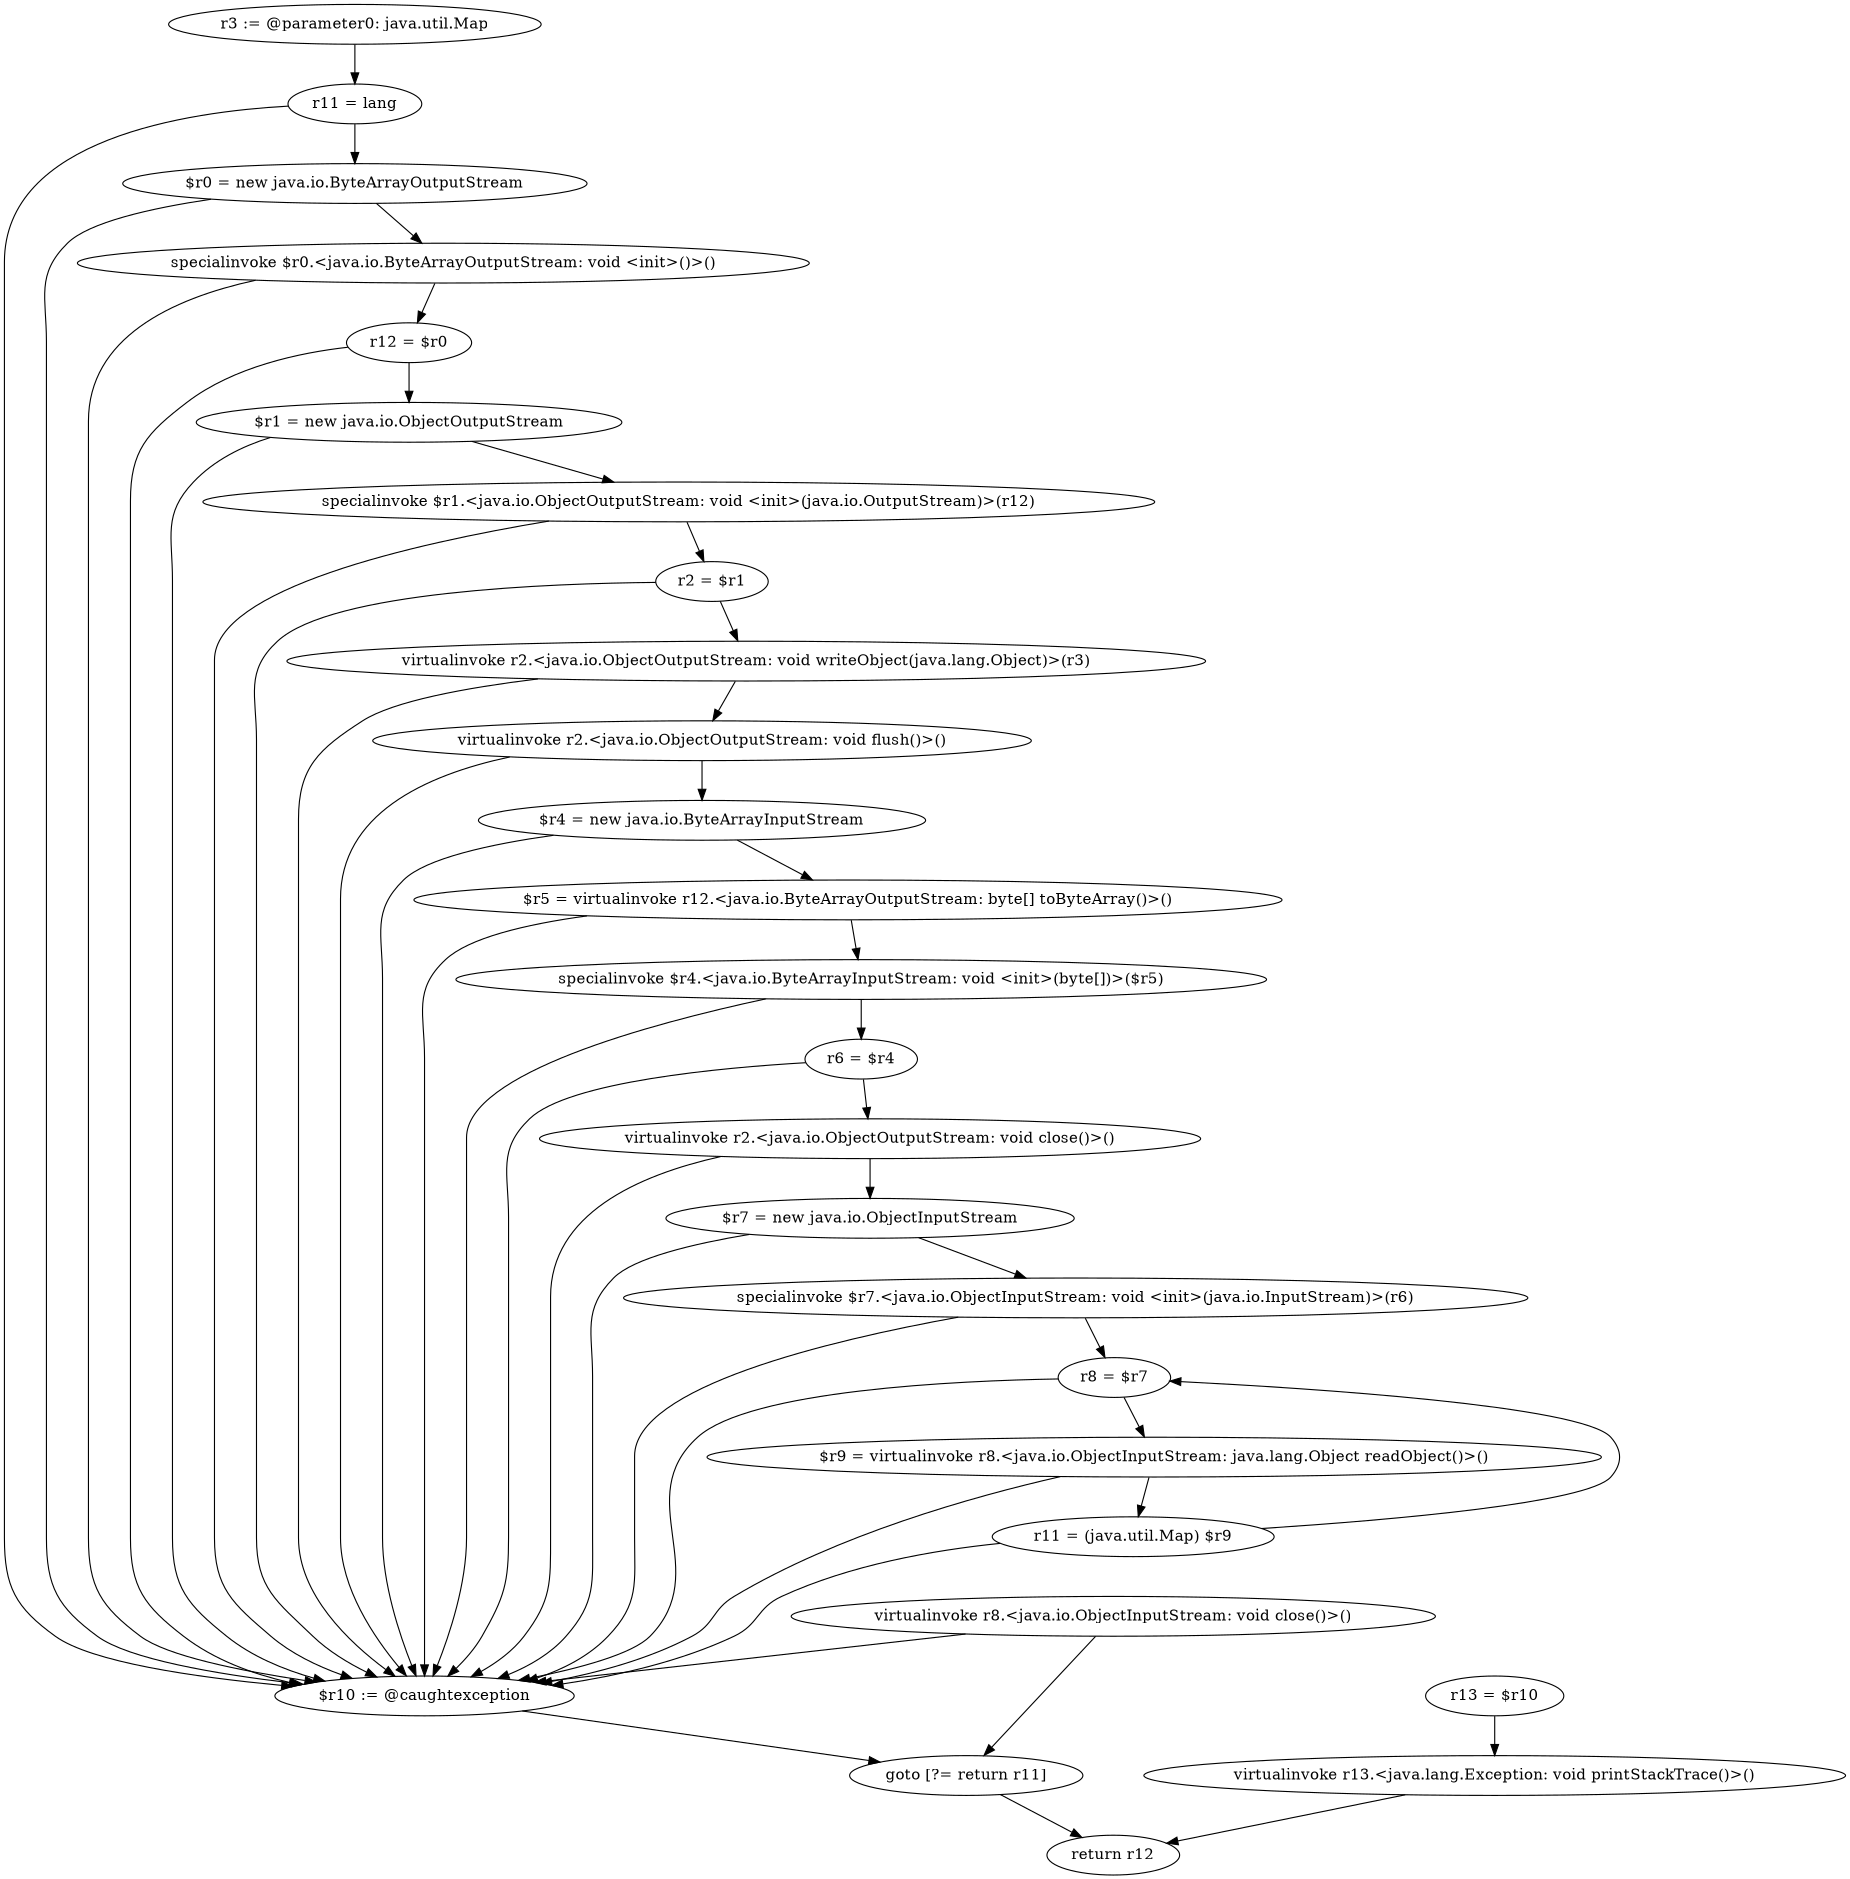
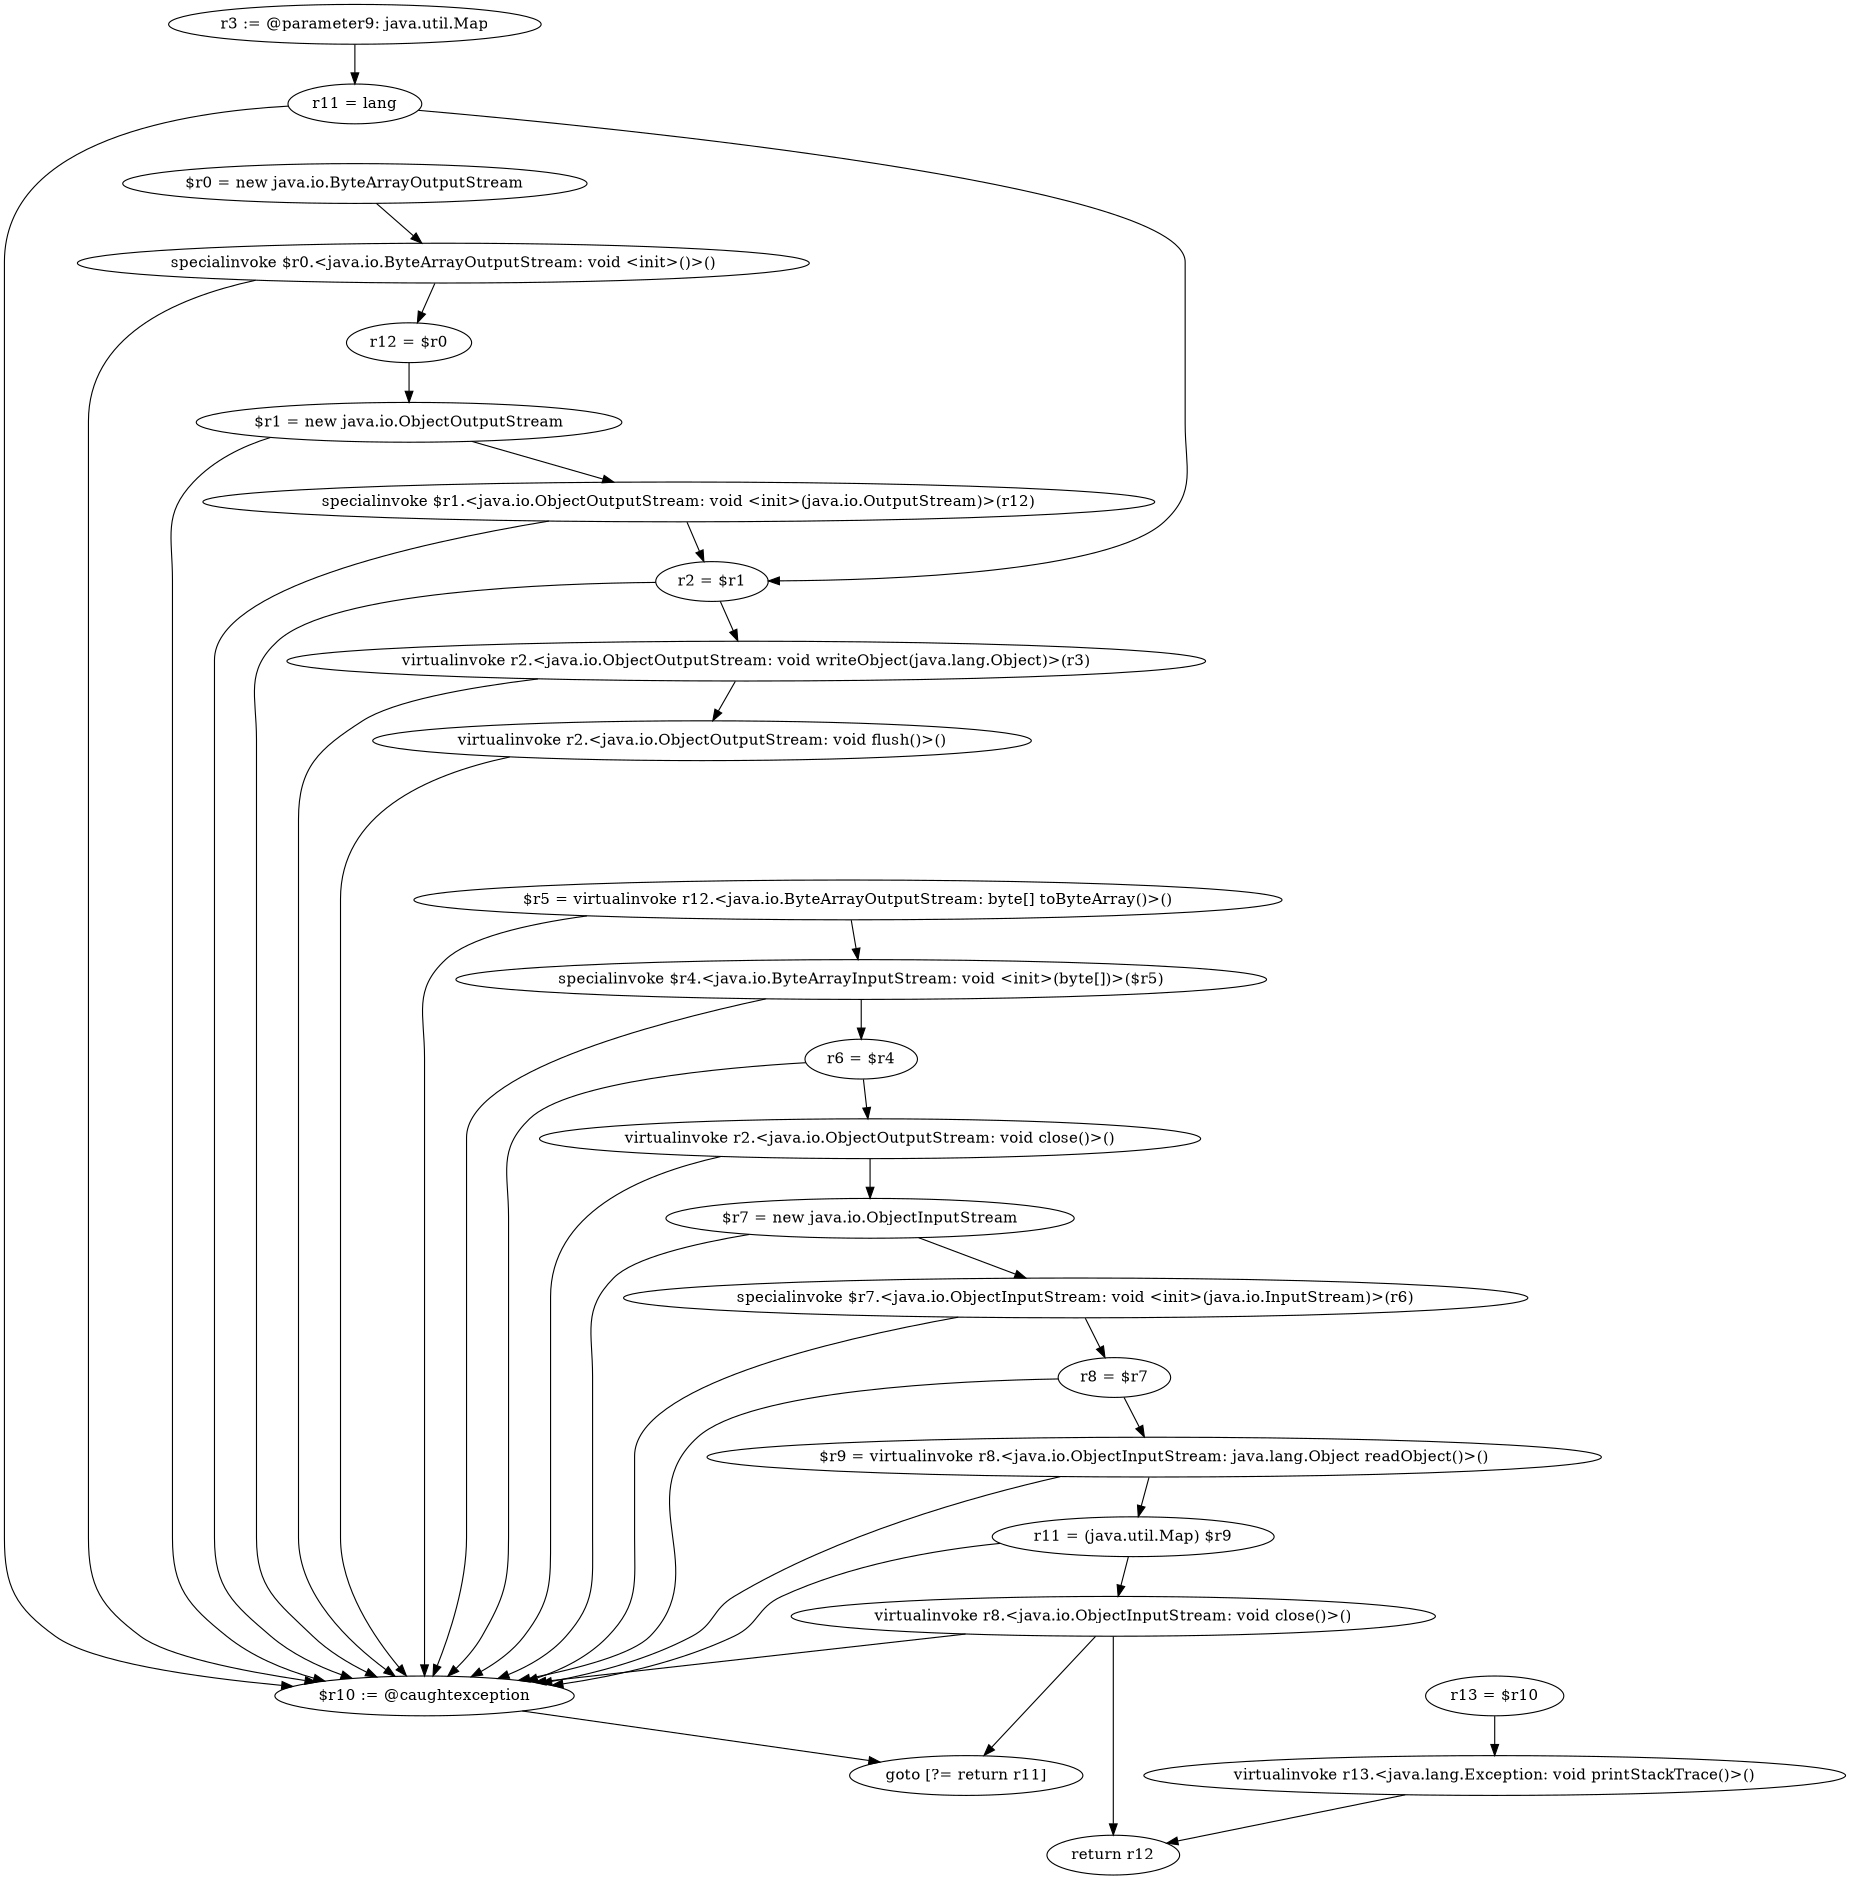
(355, 24) -> (355, 24)
(355, 138) -> (1134, 224)
(702, 820) -> none
(46, 970) -> none
(130, 991) -> none
(1595, 1429) -> (1125, 1571)
(1036, 1813) -> (1113, 1730)
